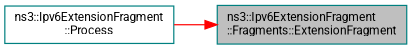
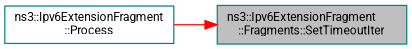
(312, 25) -> (312, 25)
